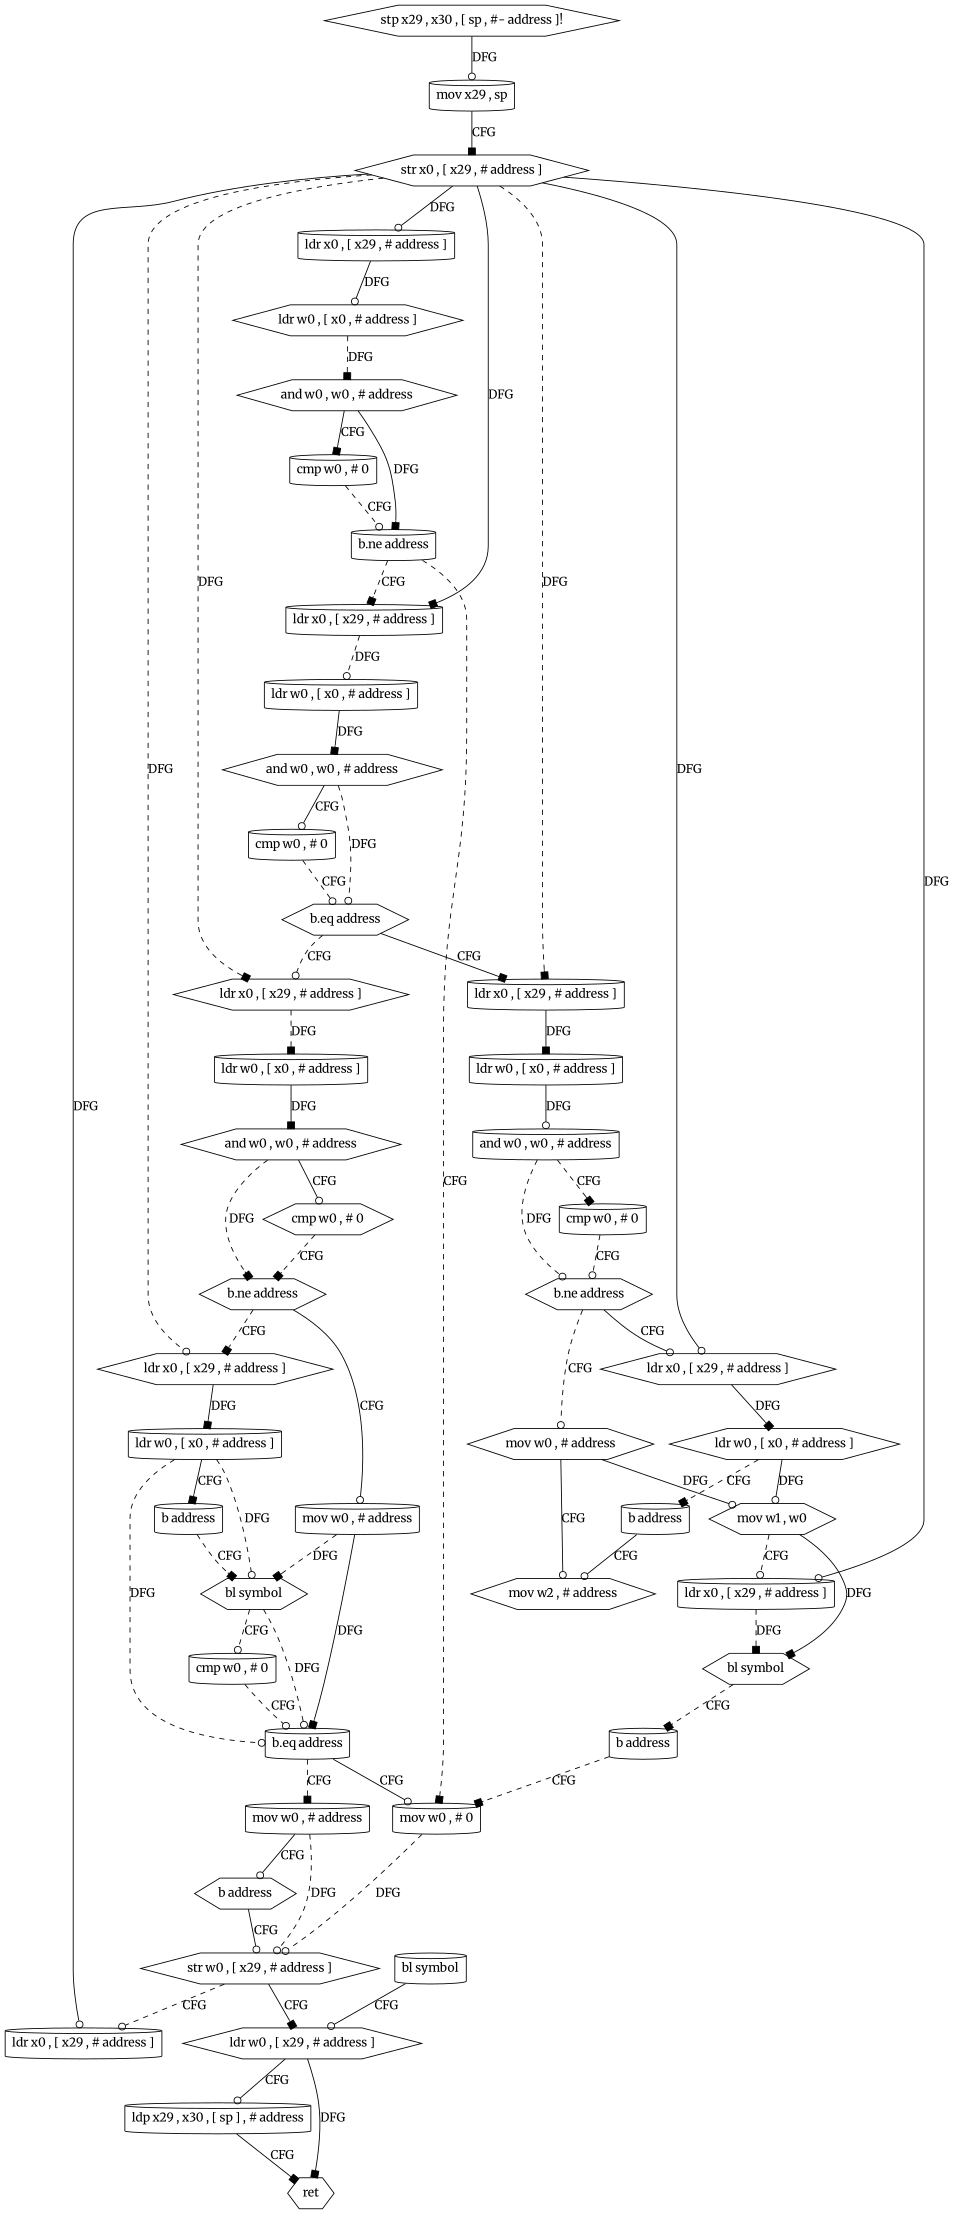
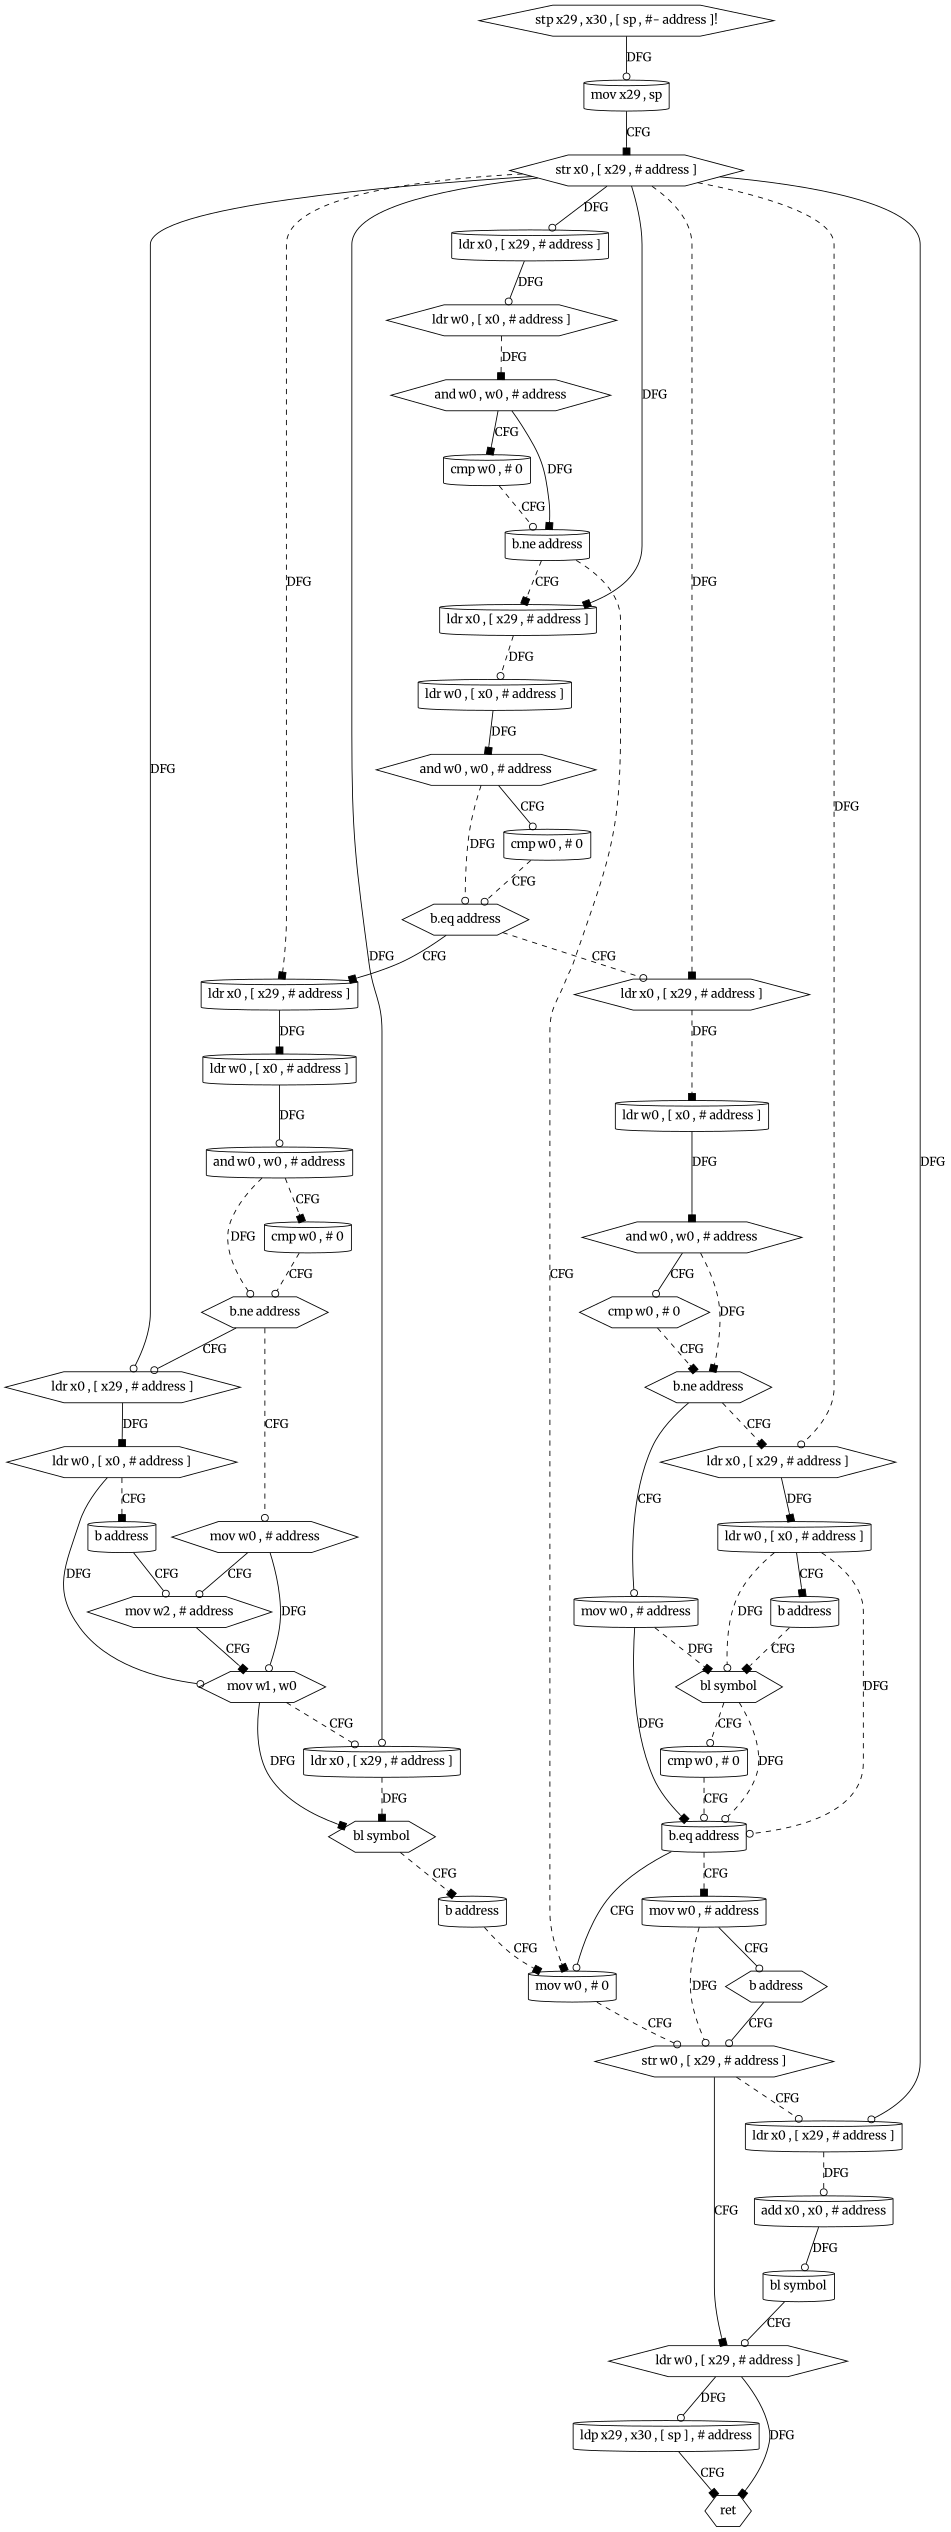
none -> (218, 1647)
(388, 1894) -> (660, 2024)
(277, 2081) -> (714, 2399)
none -> (824, 2211)
